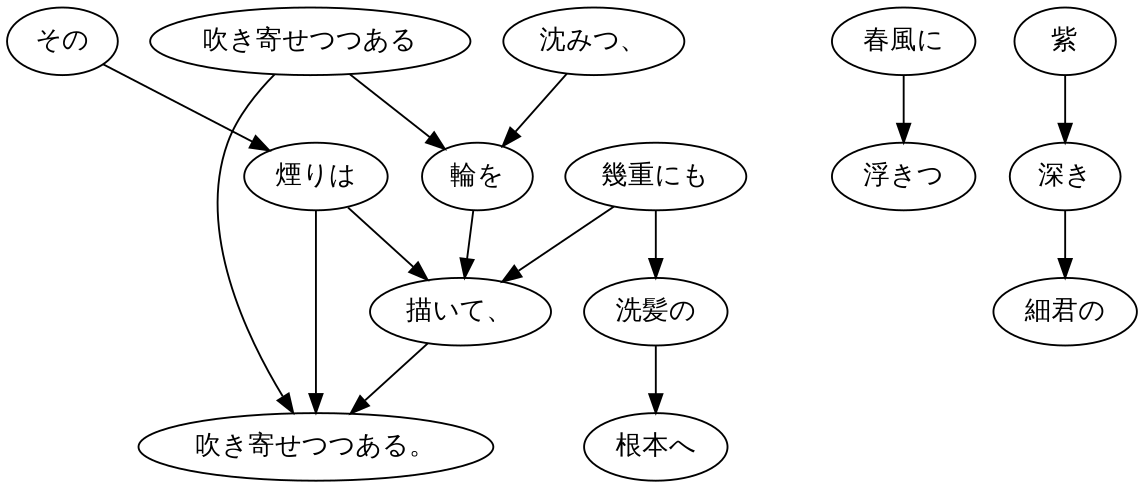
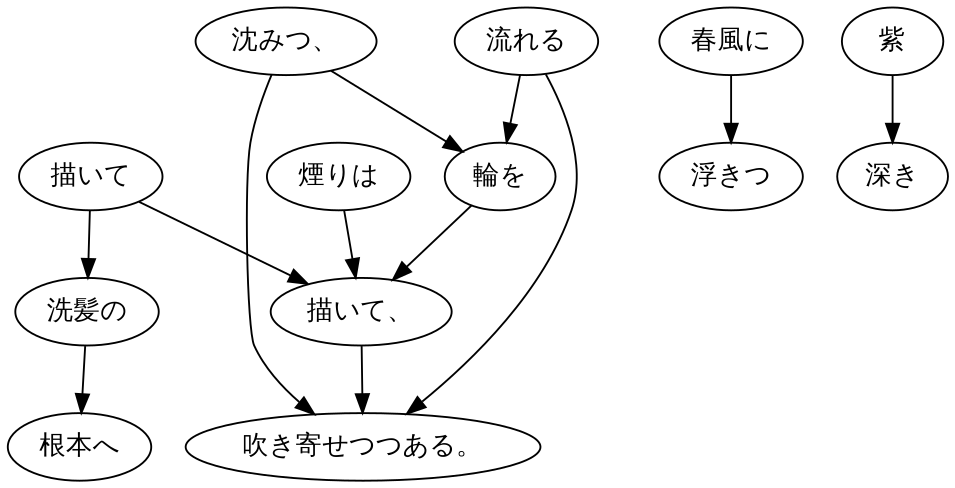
(62, 41) -> none
(310, 41) -> (526, 41)
(656, 177) -> (91, 177)
(316, 302) -> (247, 236)
(1065, 312) -> none
